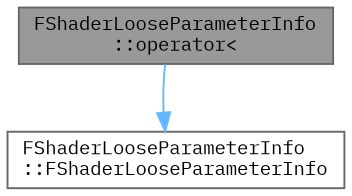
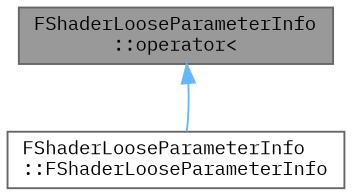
(163, 88) -> (189, 107)
